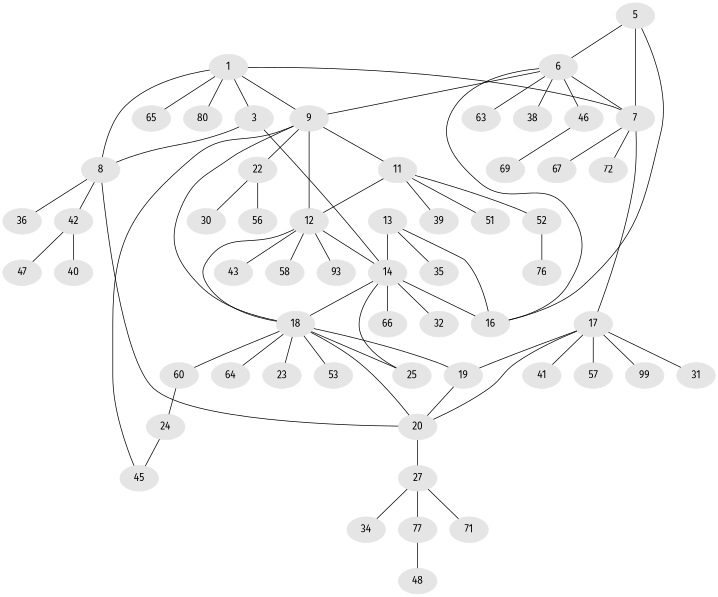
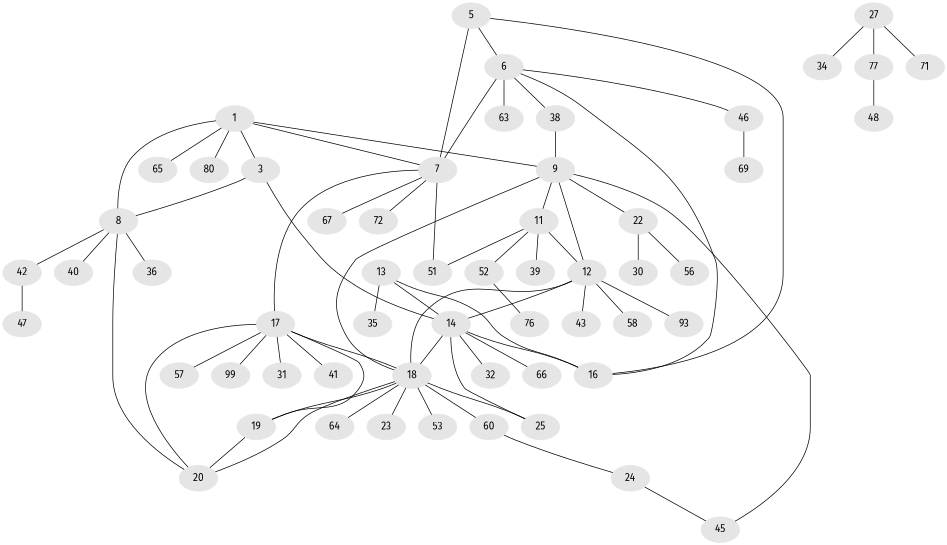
(434, 93) -> (555, 144)
none -> (435, 216)
(74, 247) -> (96, 247)
none -> (346, 351)
(418, 453) -> none
